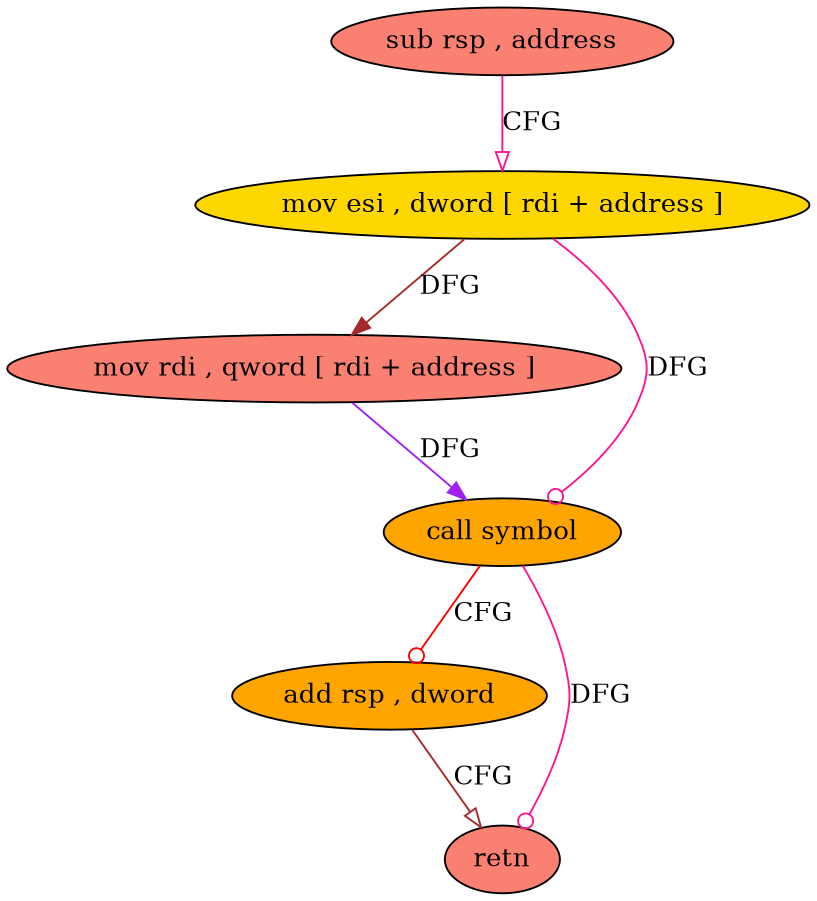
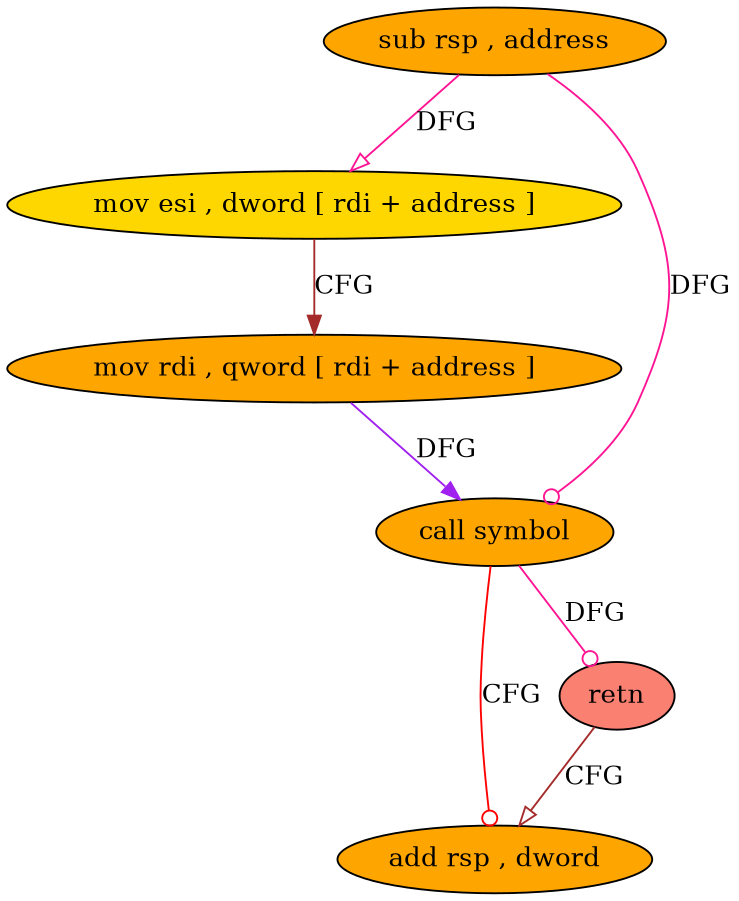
(502, 41) -> (495, 41)
(532, 123) -> (447, 123)
(451, 287) -> (344, 287)
(646, 363) -> (669, 280)
(314, 369) -> (314, 369)
(441, 771) -> (563, 769)
